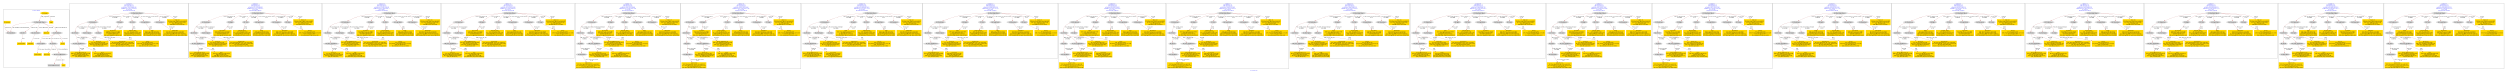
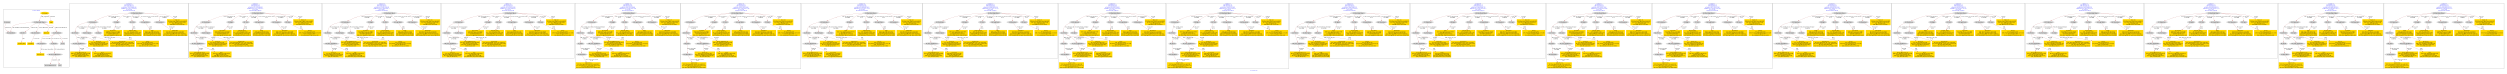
(7, 22) -> (7, 22)
(63, 44) -> (63, 44)
(47, 54) -> none
(63, 65) -> (60, 65)
